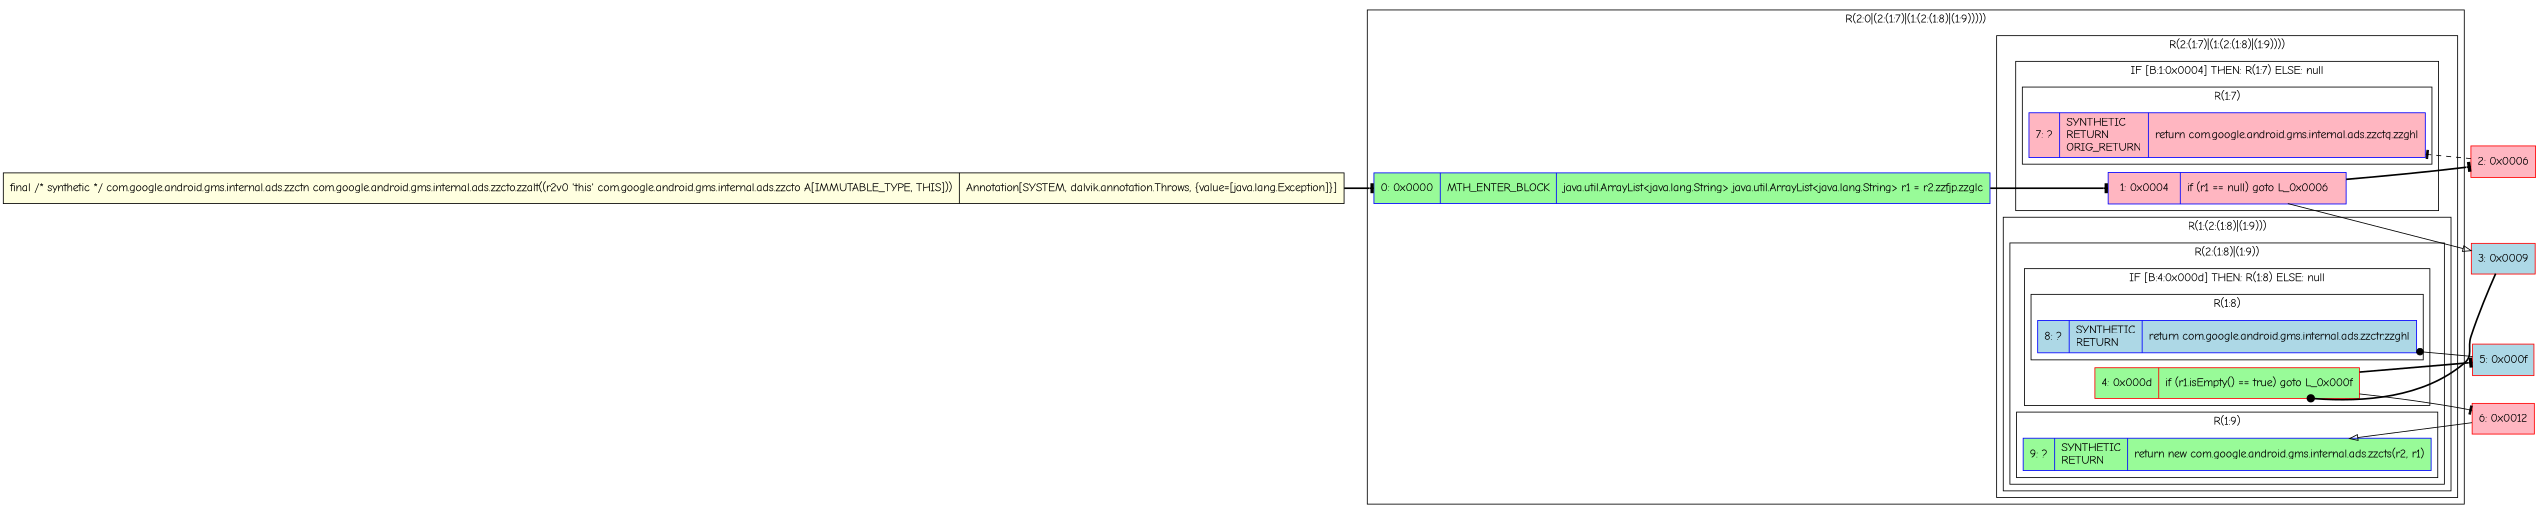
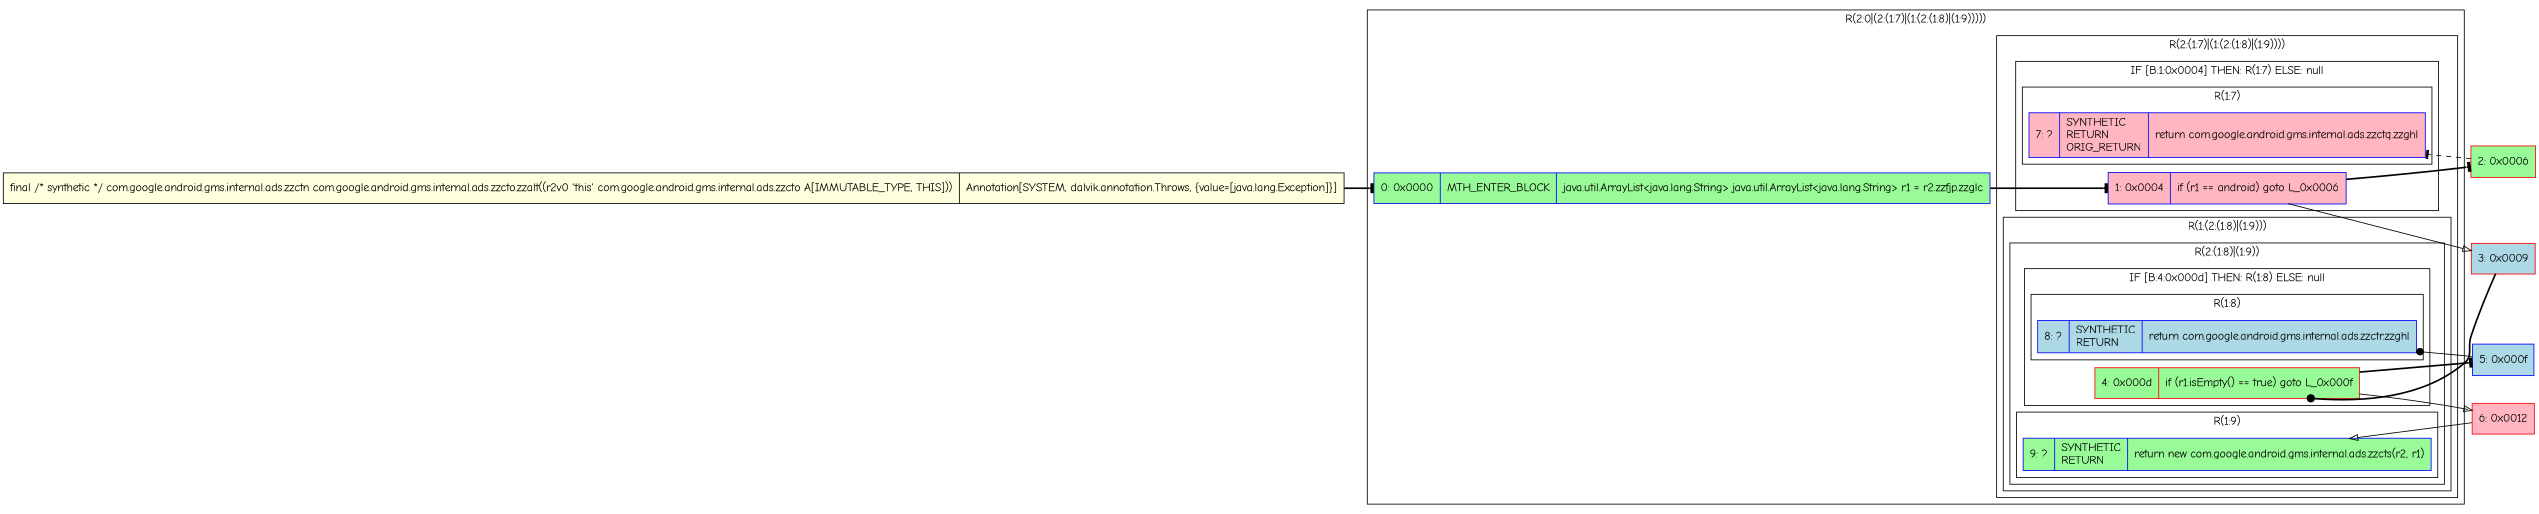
(2503, 162) -> (2503, 162)
(2258, 188) -> (2258, 188)
(2503, 360) -> (2503, 360)
(2411, 400) -> (2411, 400)
